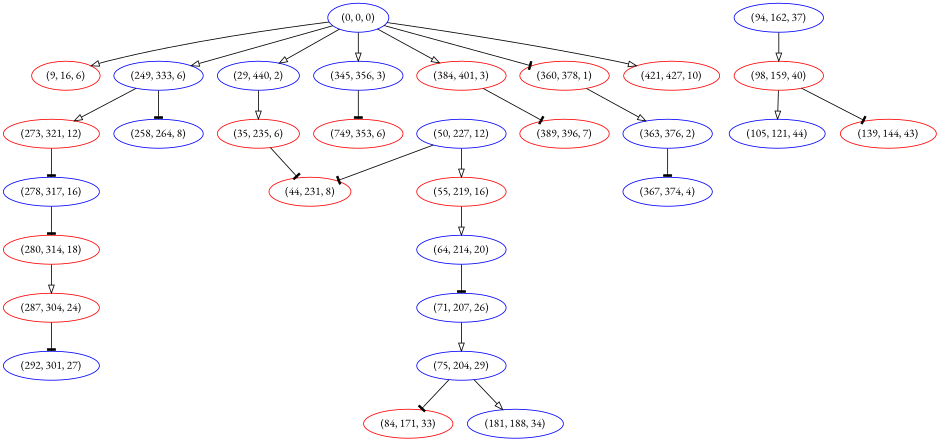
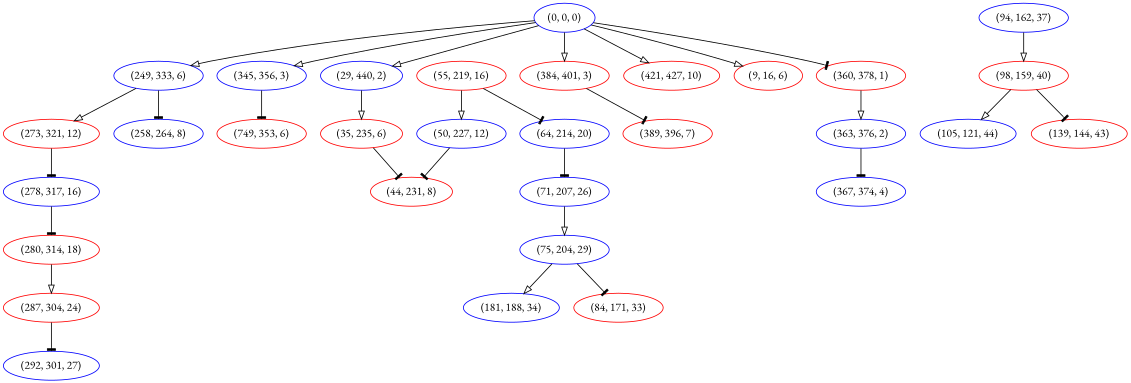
(461, 159) -> (461, 101)
(461, 217) -> (511, 104)
